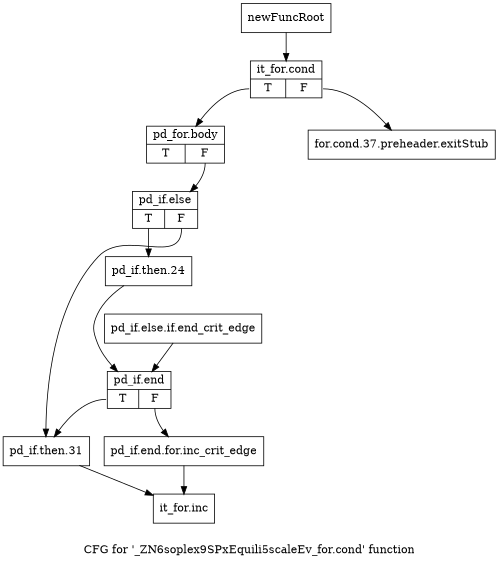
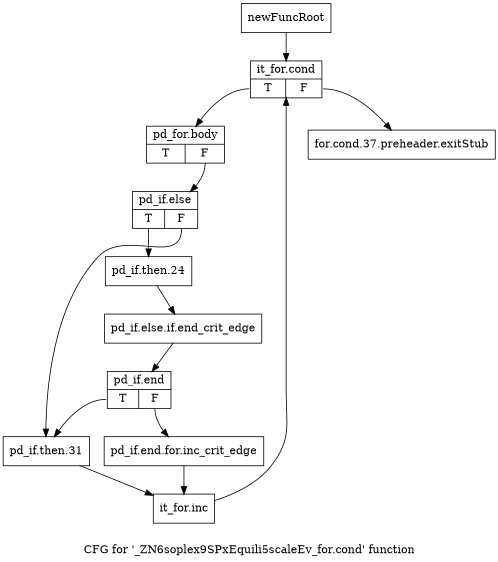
none -> (286, 321)
(94, 323) -> (164, 297)
